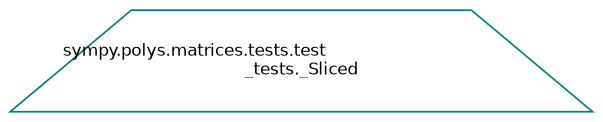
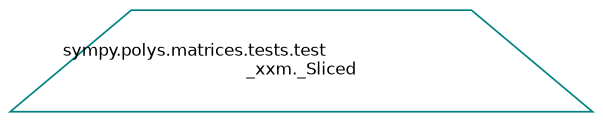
(301, 61) -> (301, 61)
